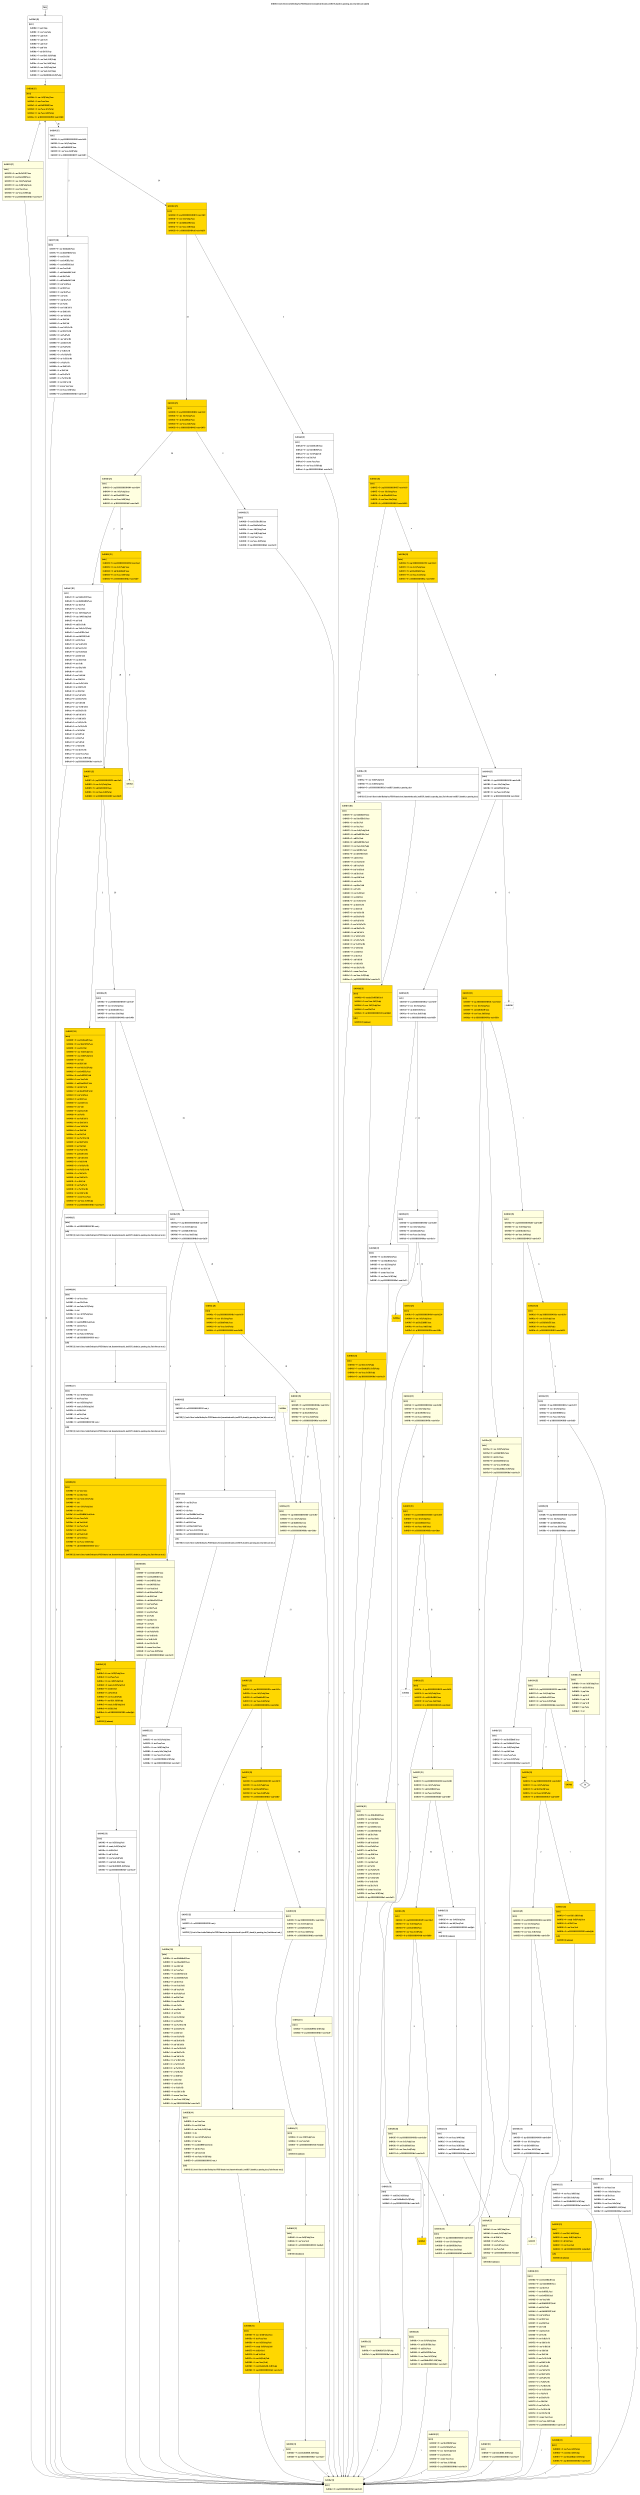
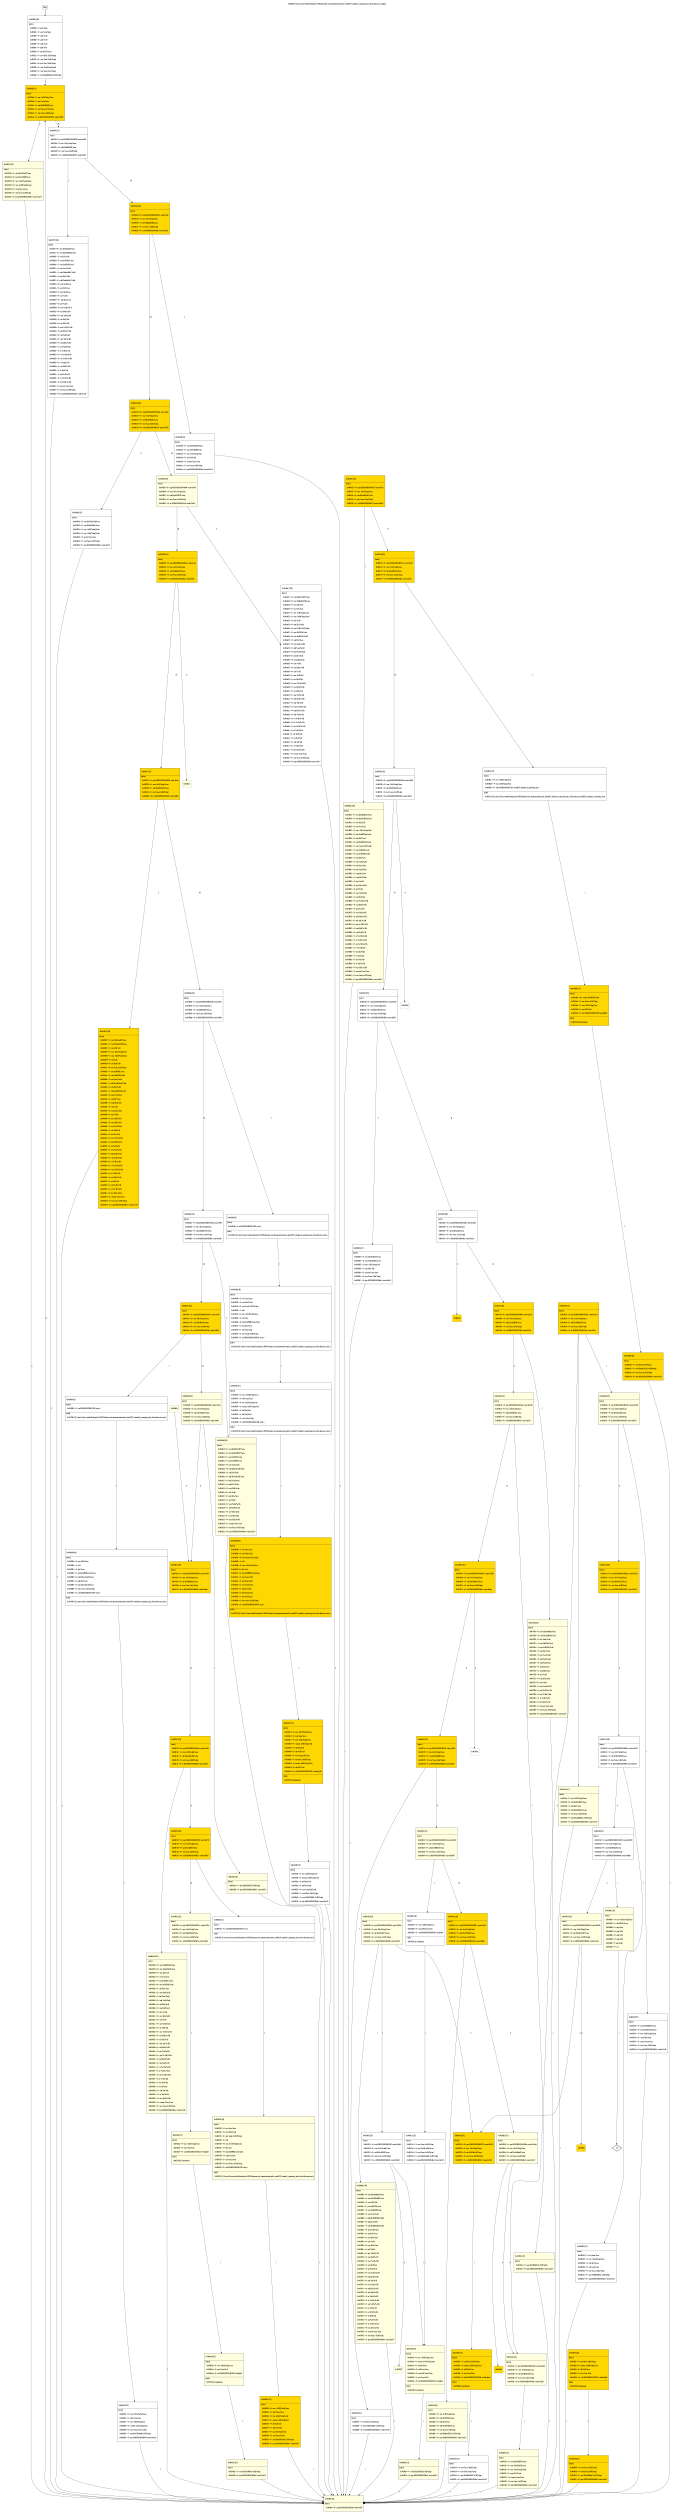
(298, 1519) -> (190, 1577)
(537, 1854) -> (455, 2023)
